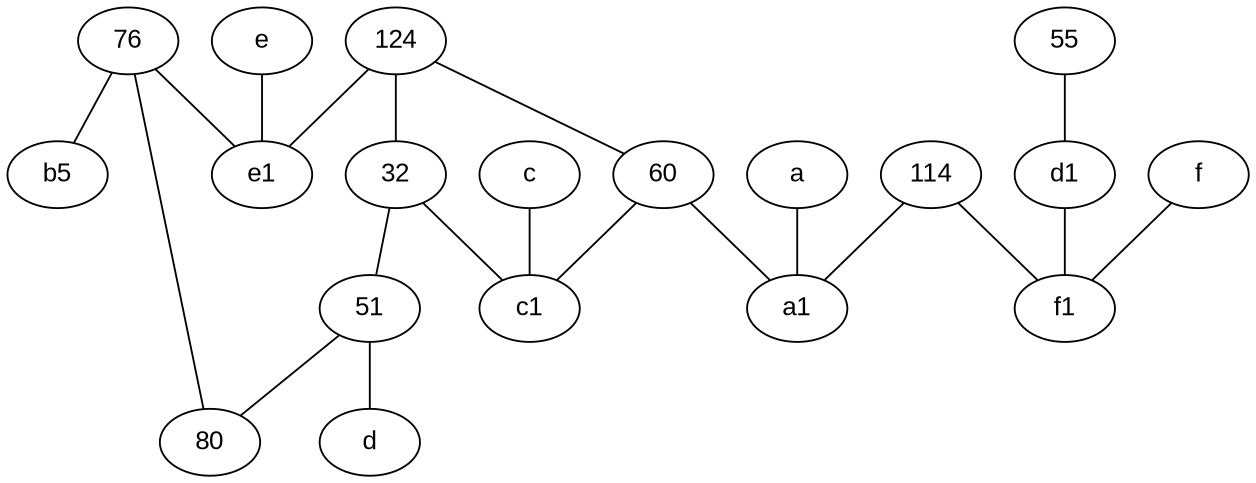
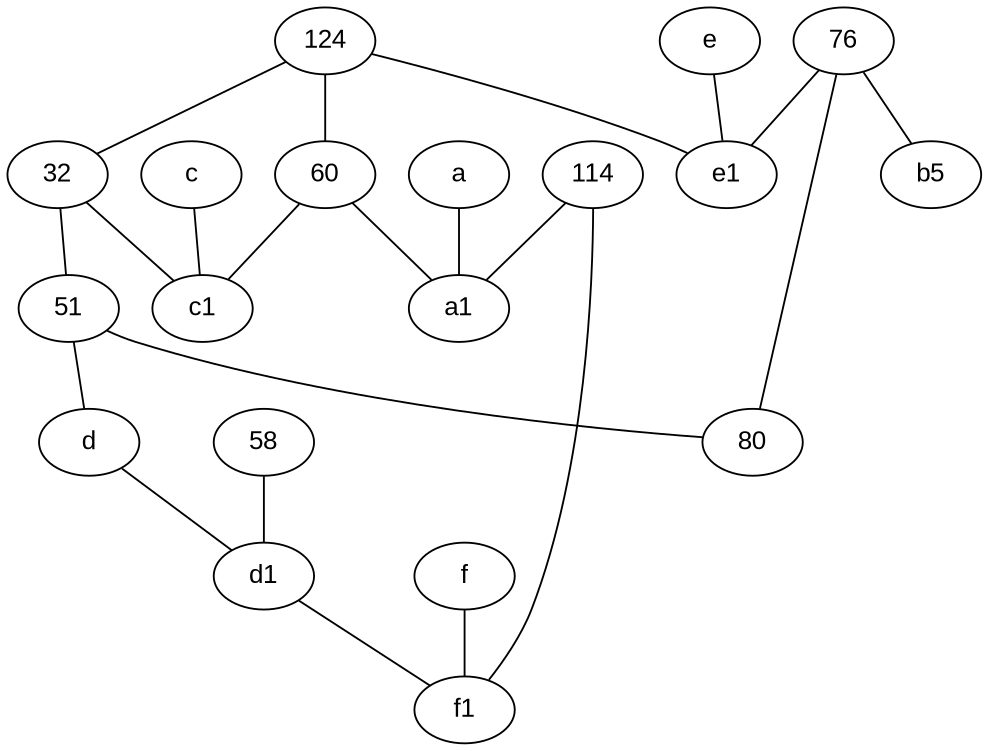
(1065, 41) -> (264, 442)
none -> (177, 509)
